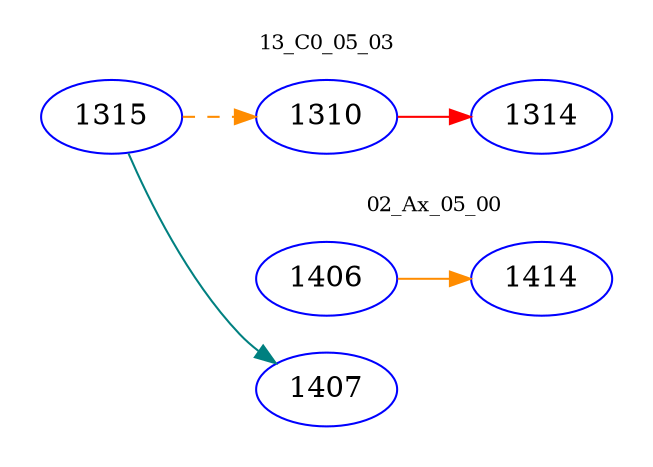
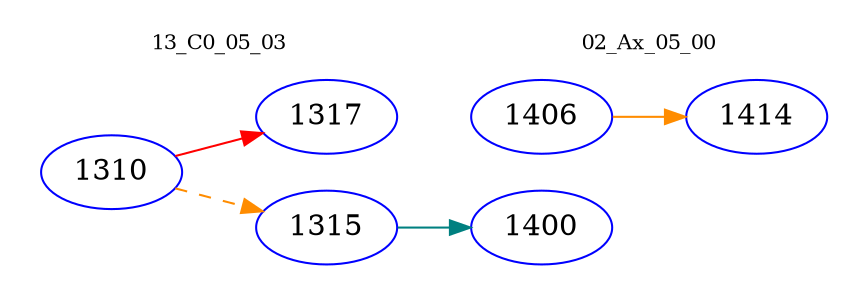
(209, 117) -> (209, 197)
(542, 117) -> (327, 117)
(327, 389) -> (542, 228)
